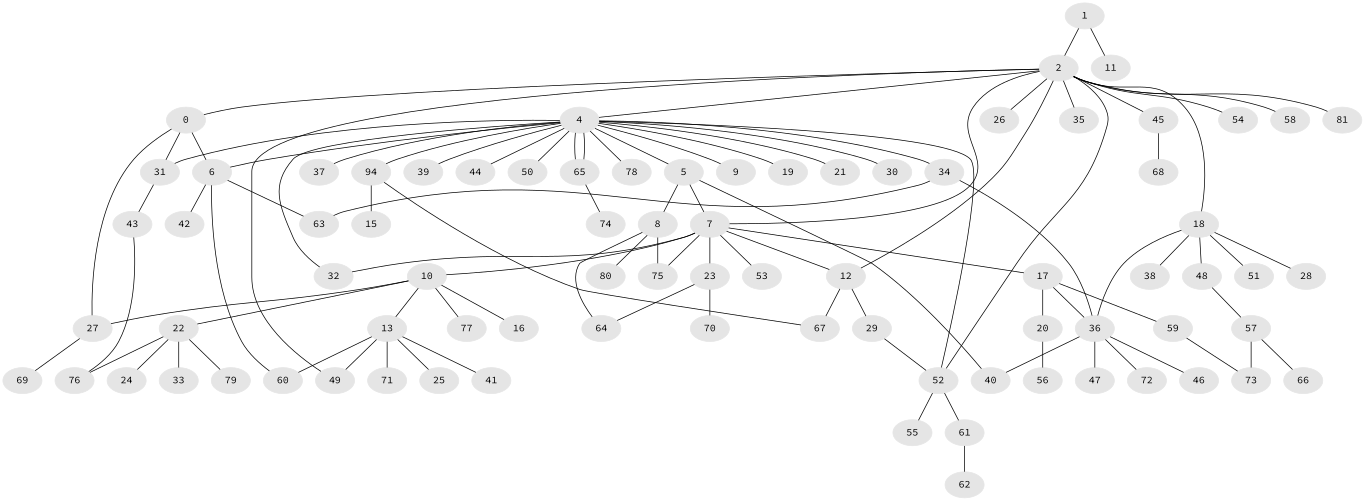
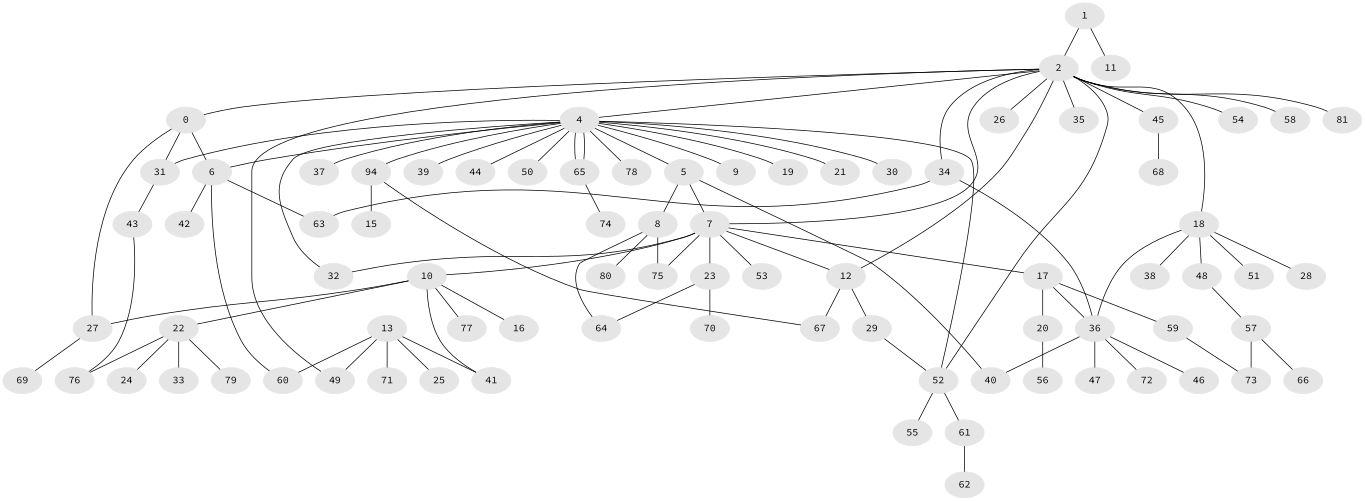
(791, 134) -> (966, 92)
(407, 302) -> (439, 338)
